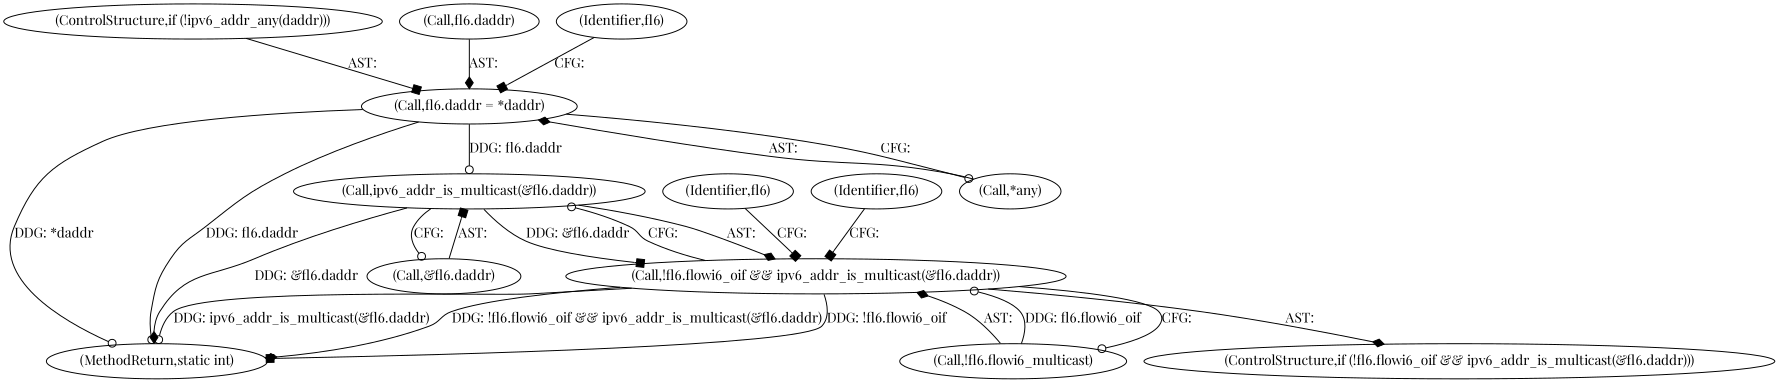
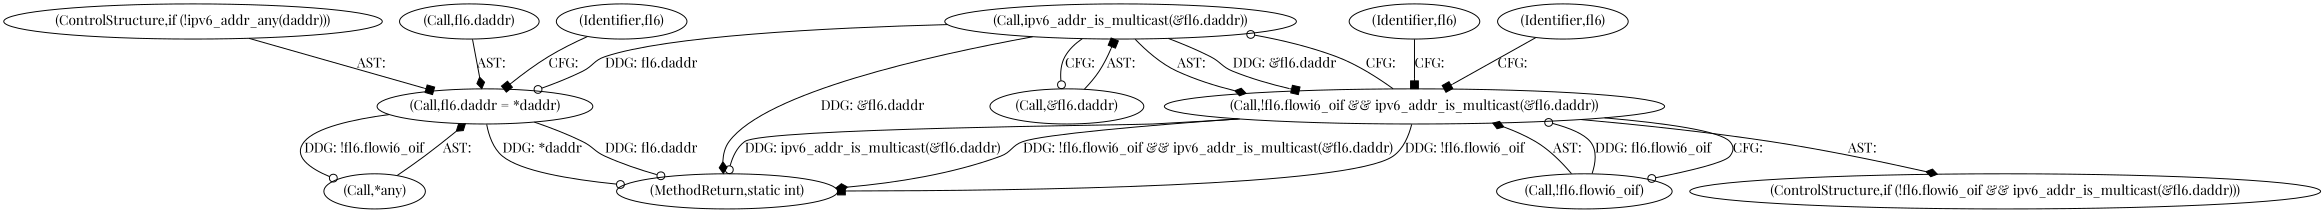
(469, 145) -> (740, 35)
(897, 149) -> (364, 149)
(1013, 361) -> (1584, 191)
